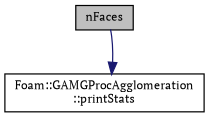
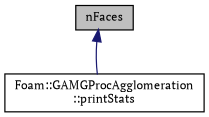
(112, 46) -> (96, 58)
